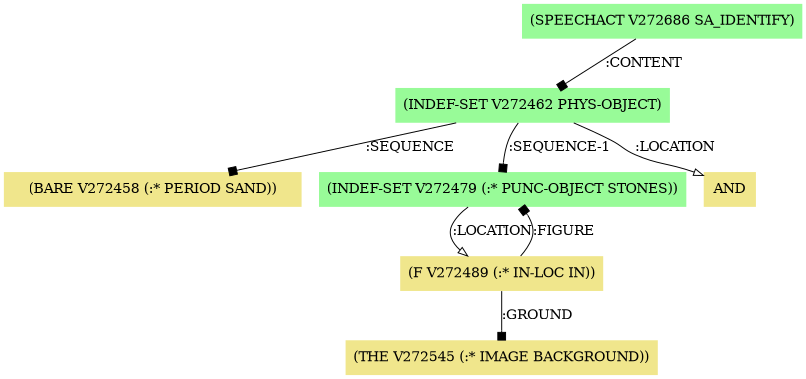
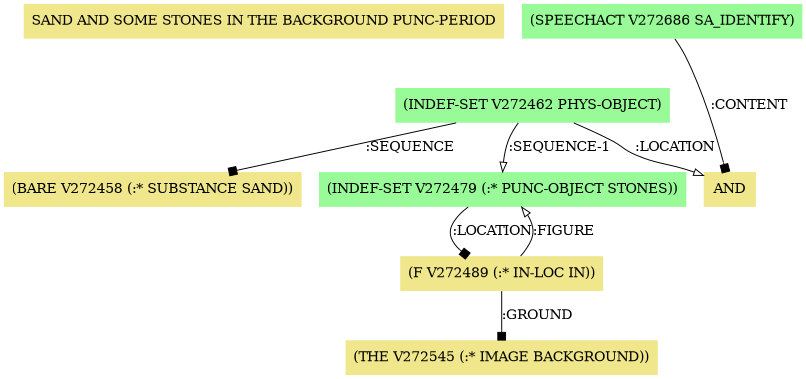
none -> (264, 21)
(602, 61) -> (704, 99)
(508, 141) -> (508, 141)
(153, 189) -> (153, 189)
(451, 227) -> (451, 227)
(532, 237) -> (532, 237)
